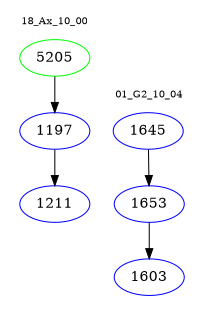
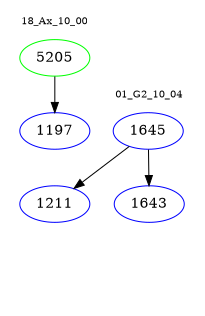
(55, 163) -> (112, 160)
(149, 204) -> (149, 204)
(149, 277) -> none
